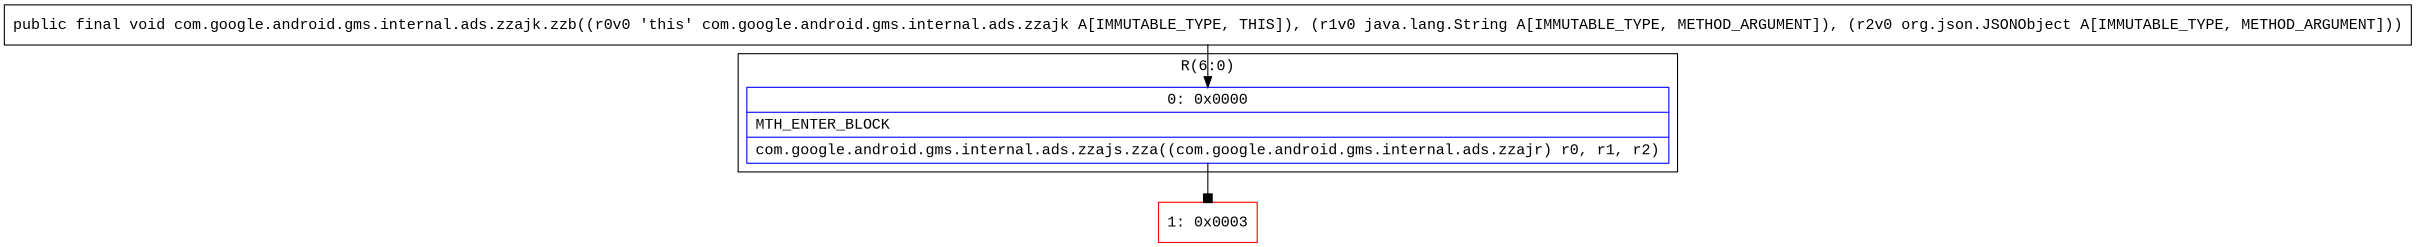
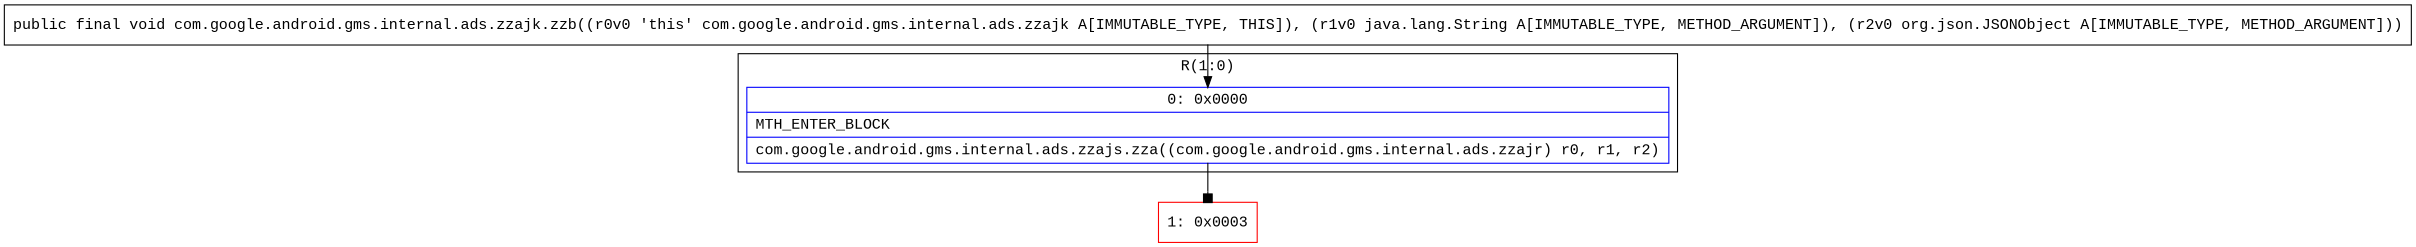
(1208, 66) -> (1208, 66)
